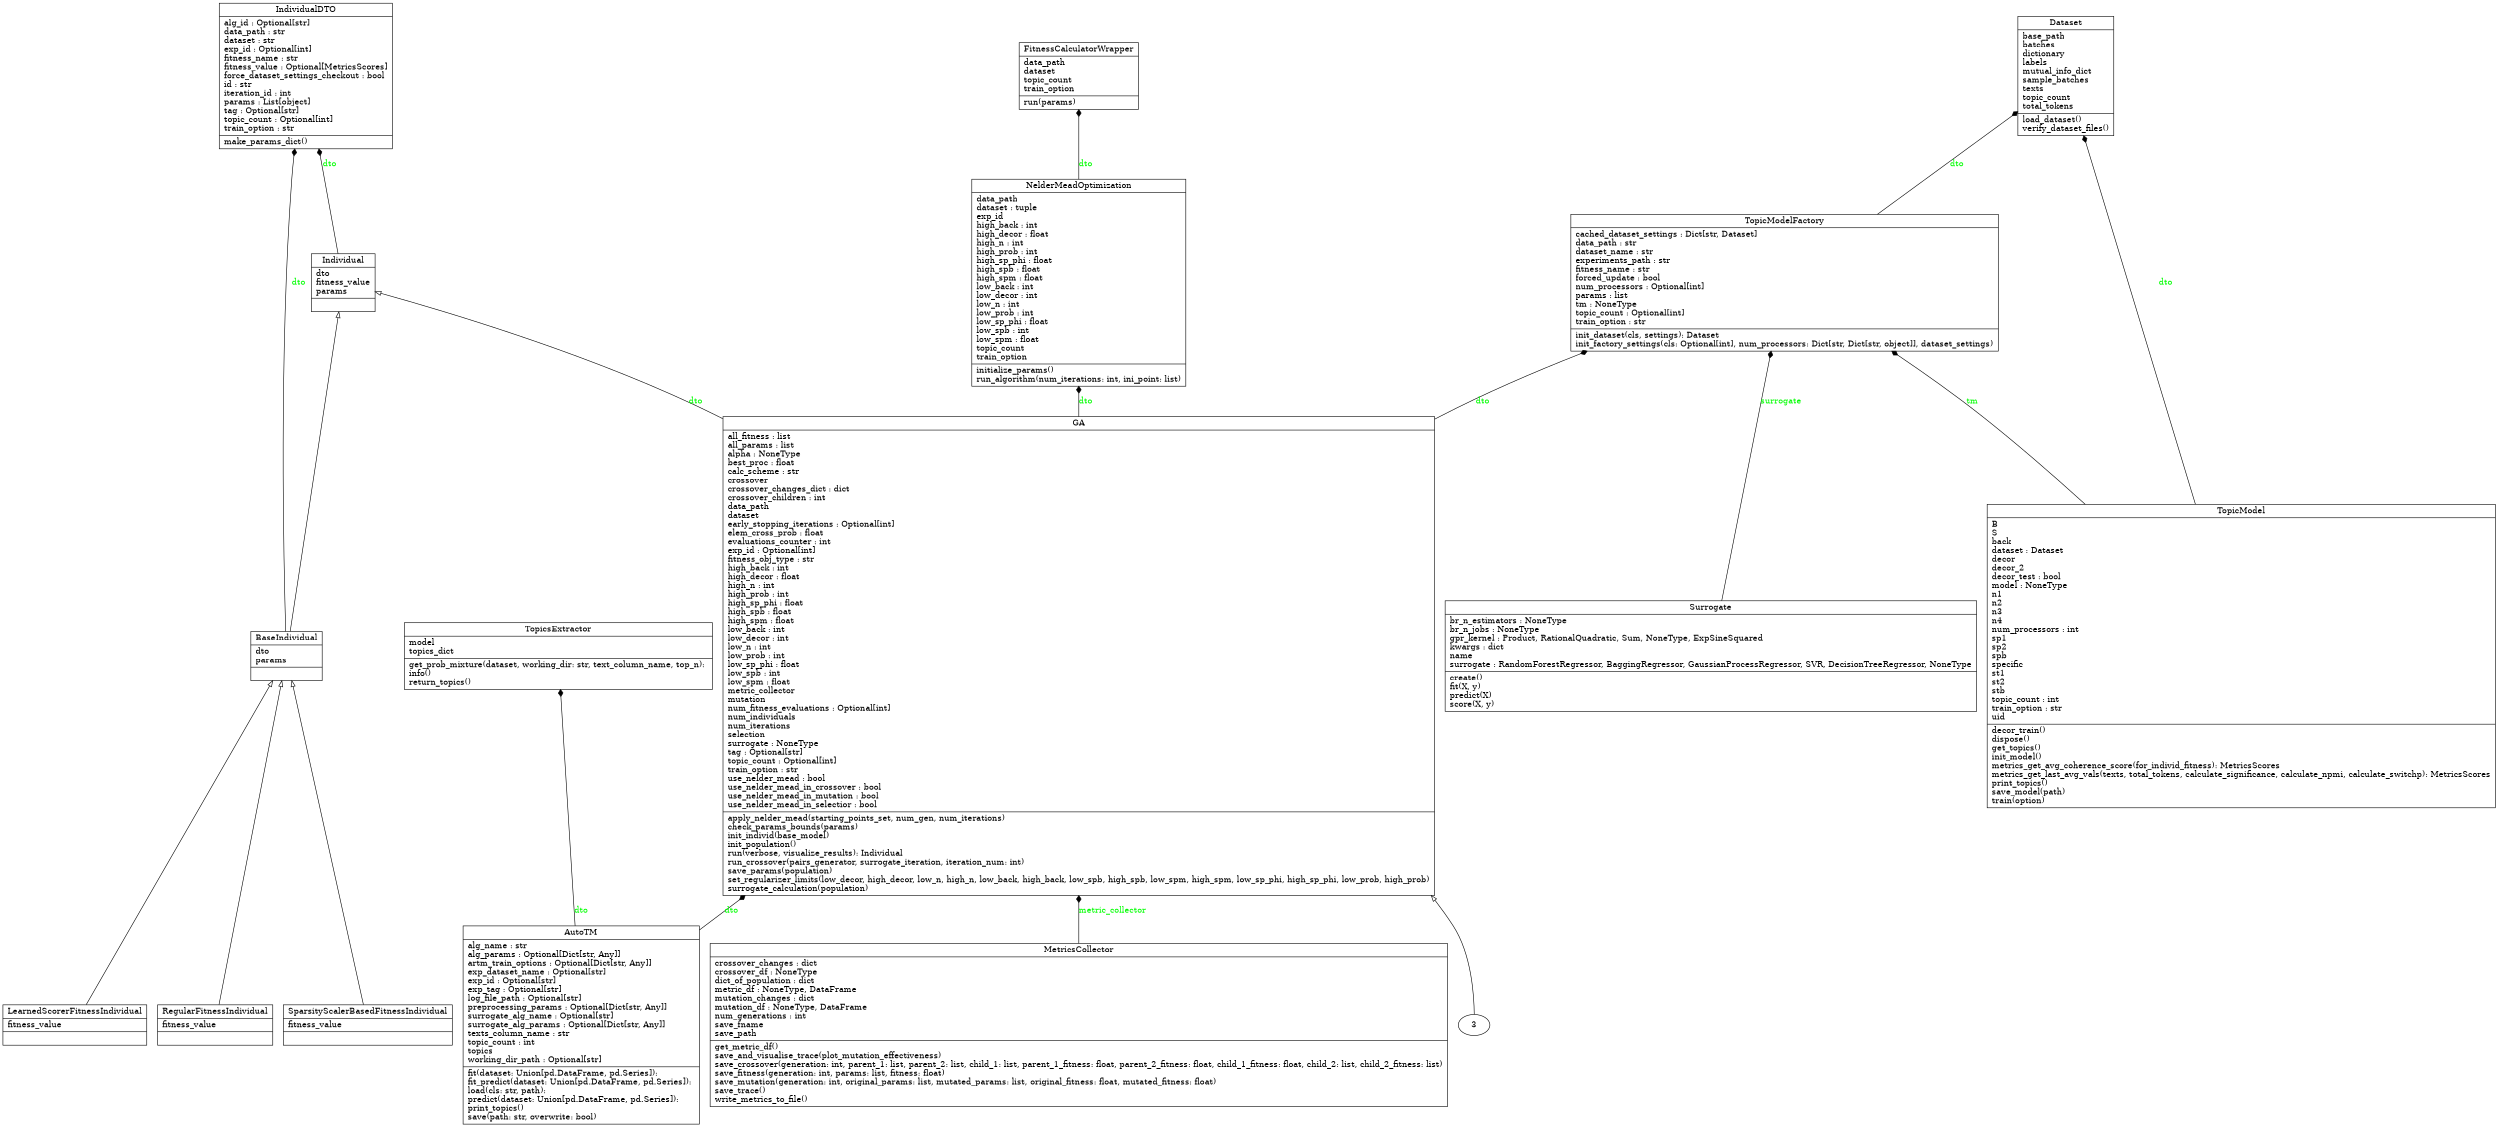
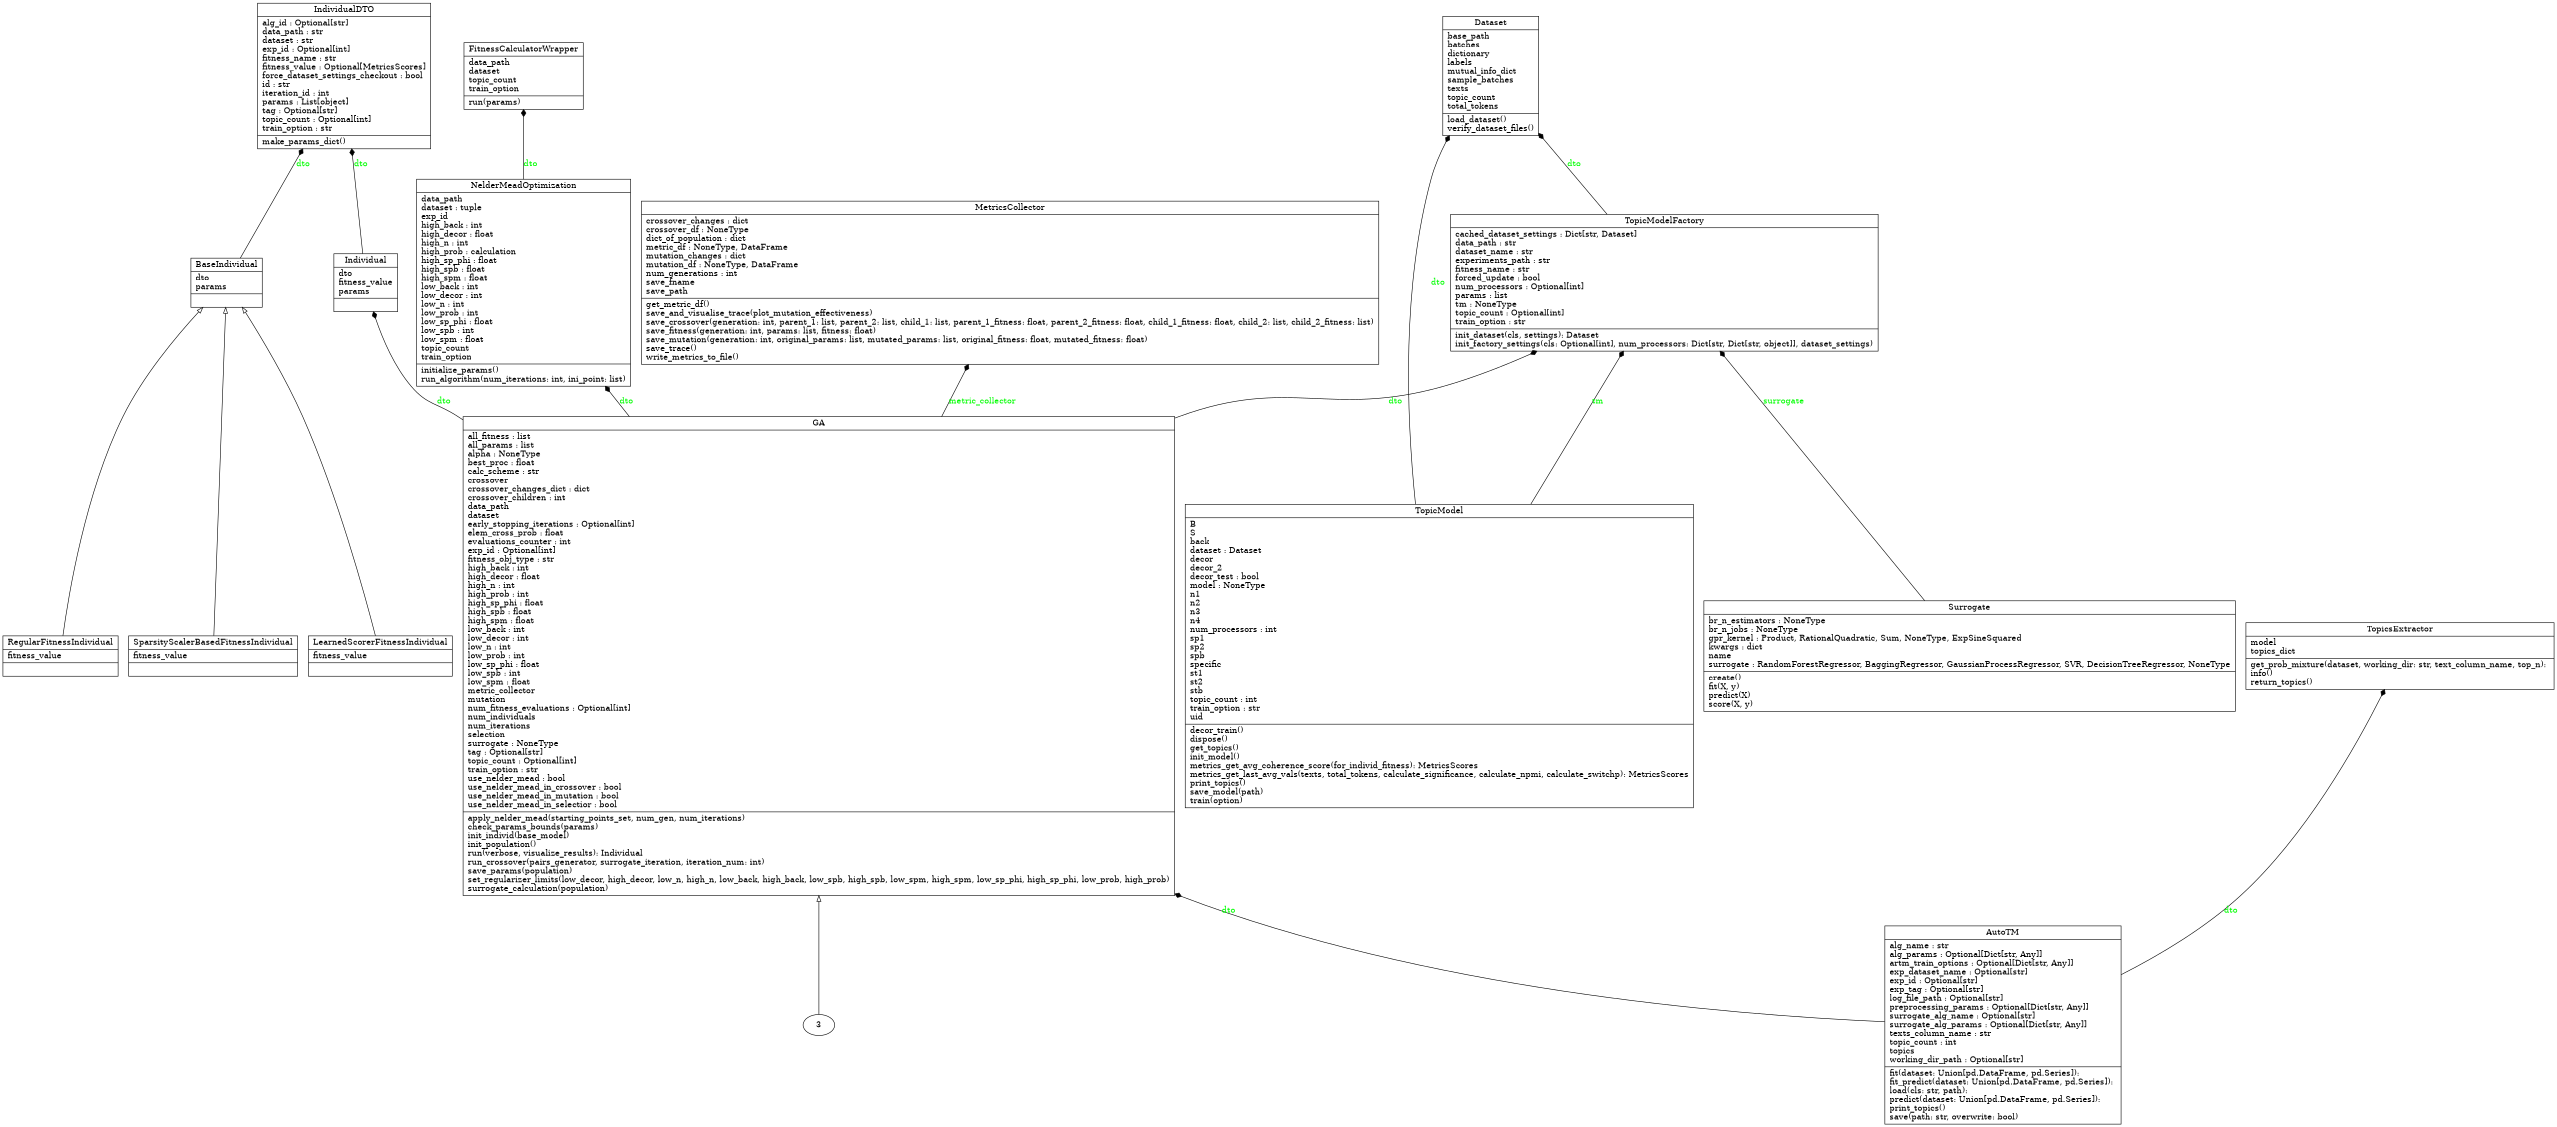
(1007, 252) -> (469, 252)
(555, 348) -> (407, 381)
(314, 475) -> none
(1079, 923) -> (953, 394)
